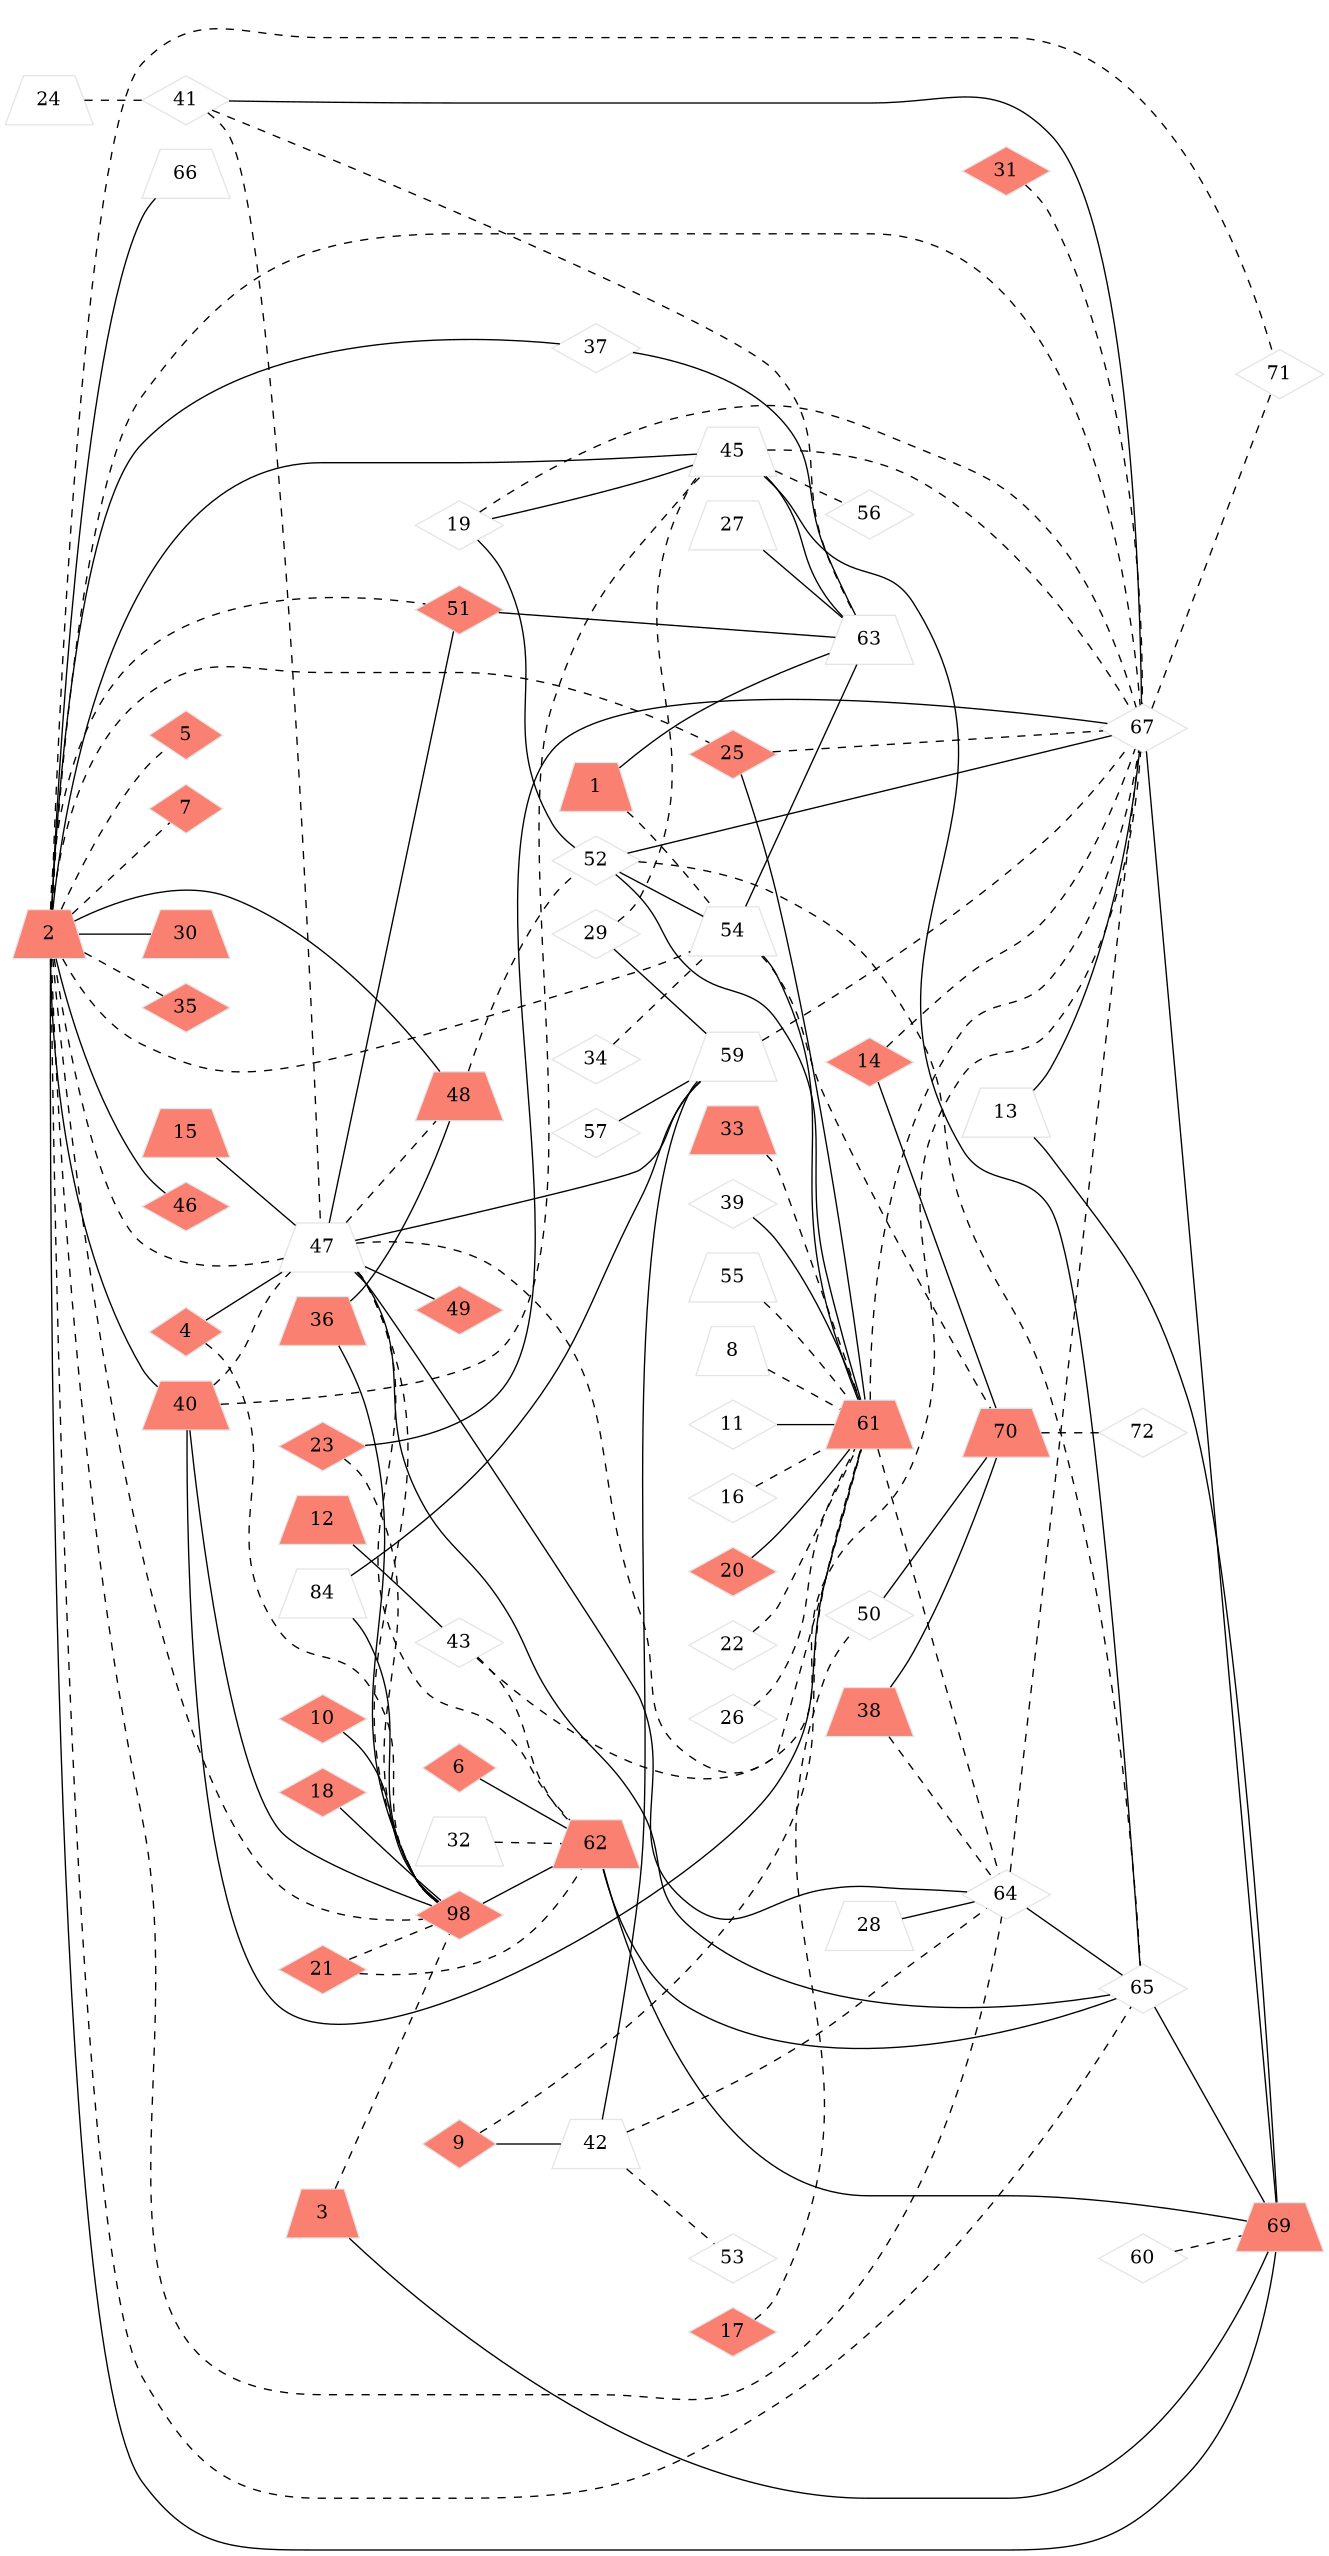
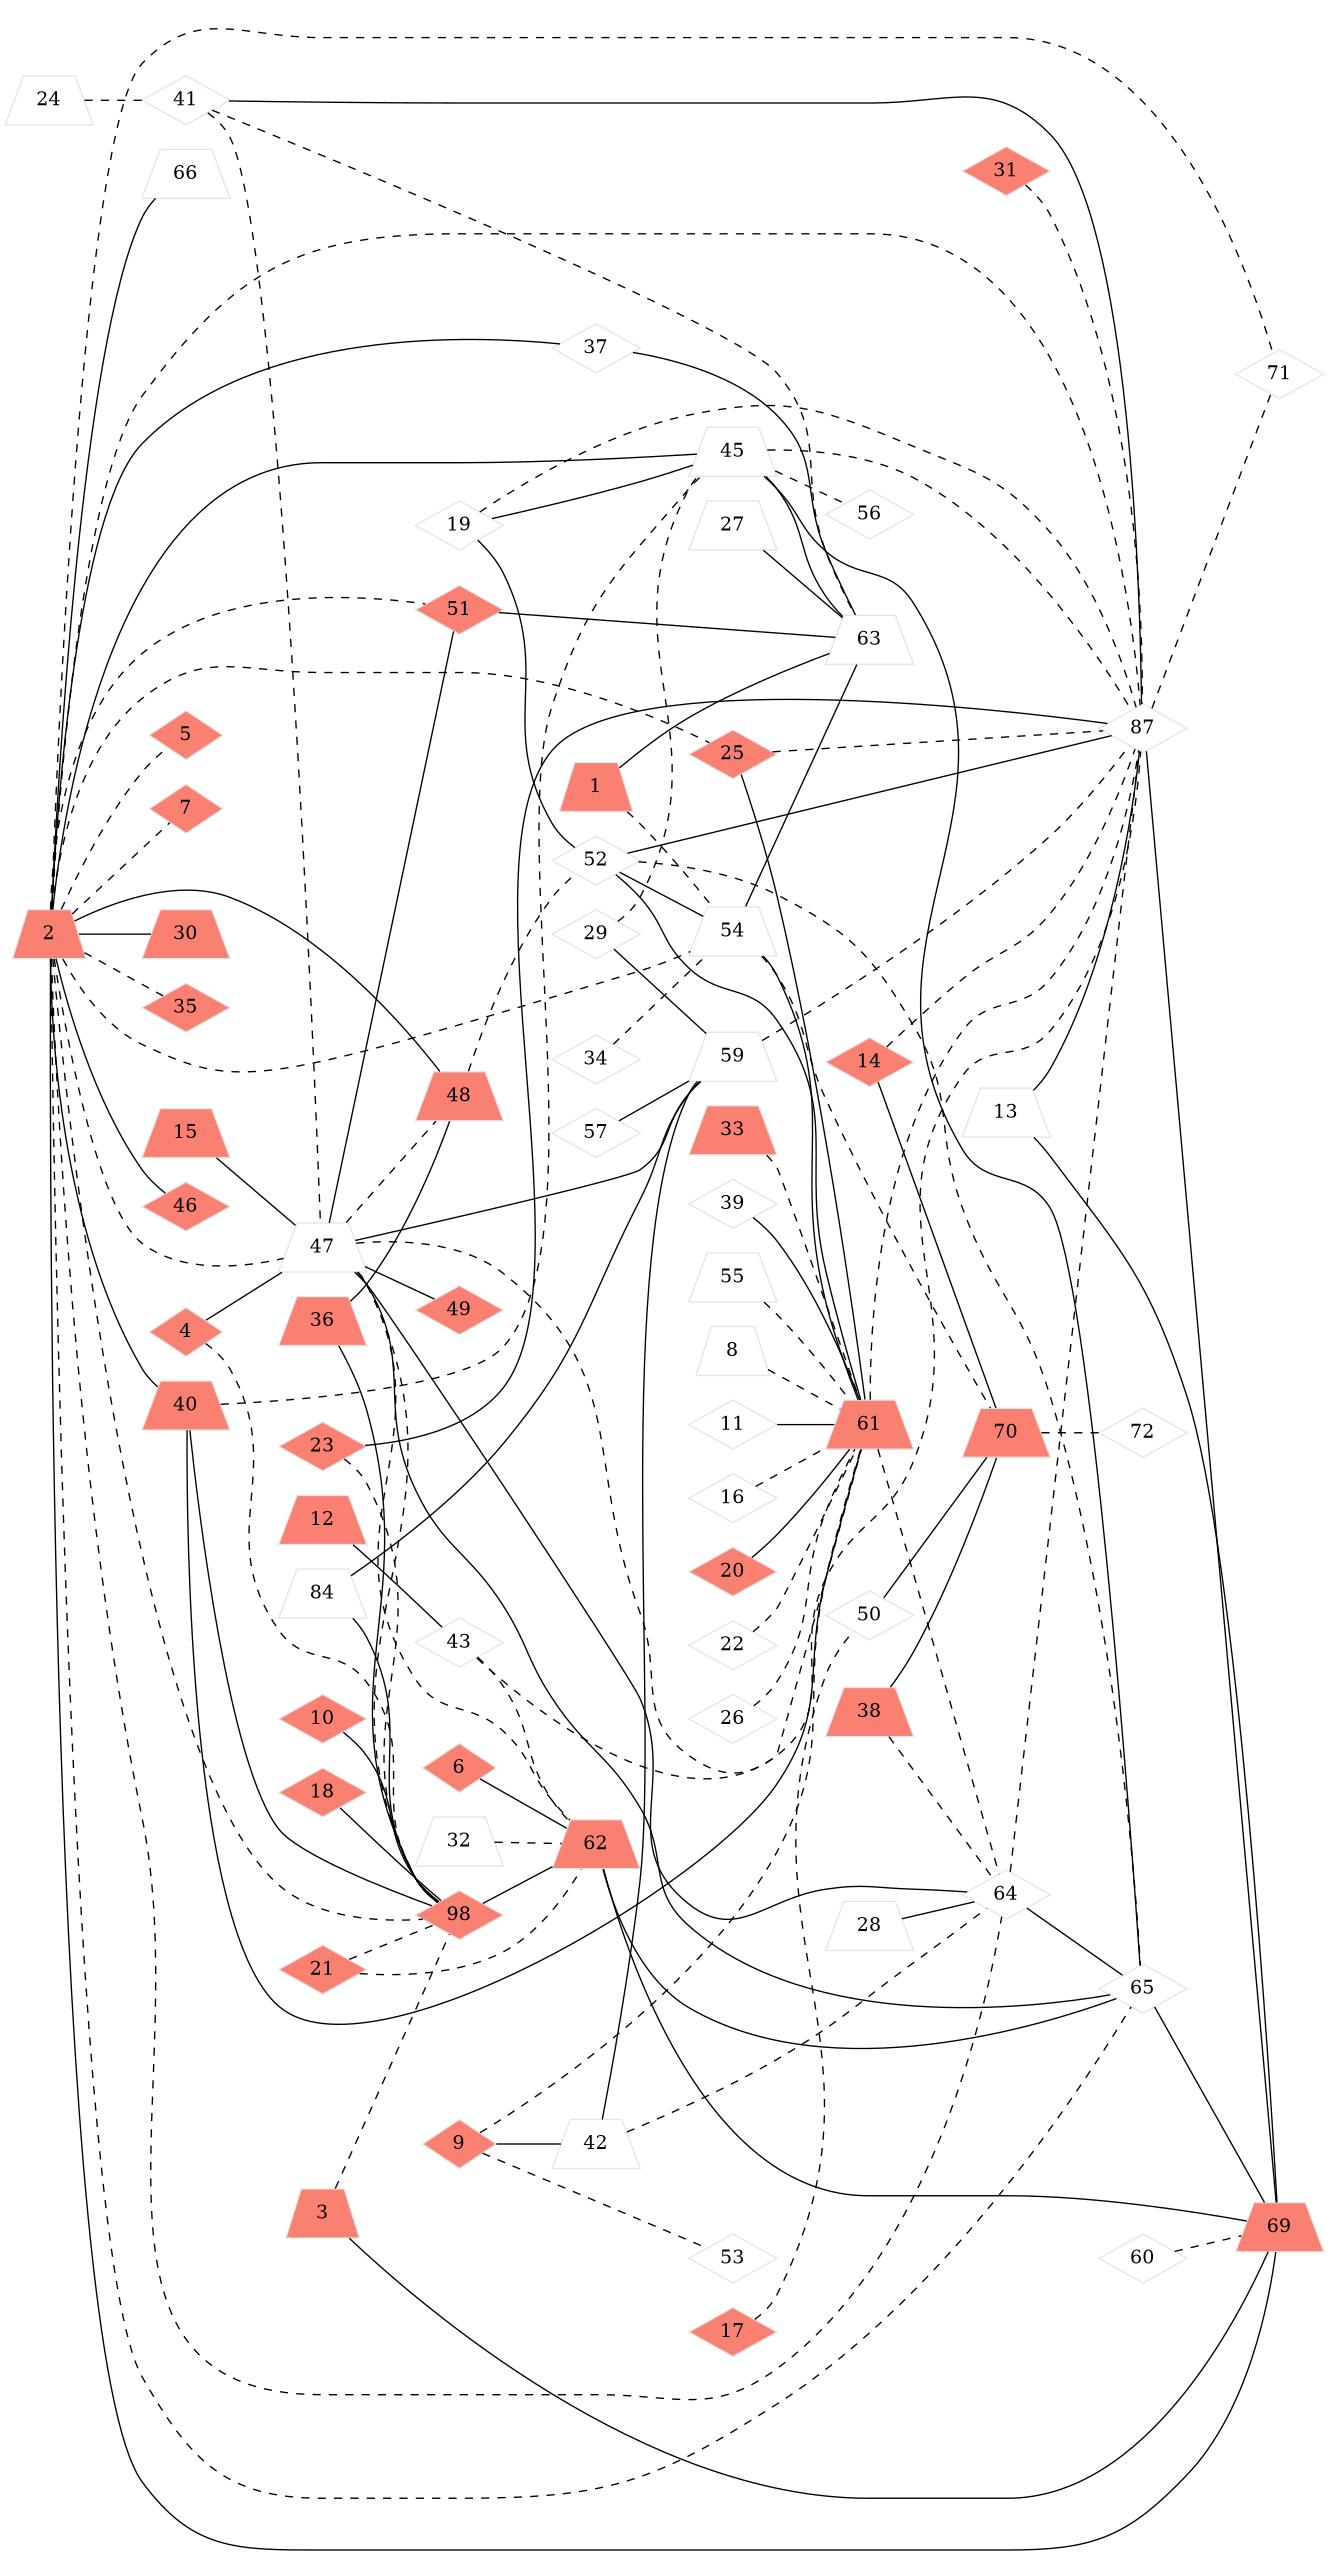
(1143, 728) -> (1143, 728)
(253, 1329) -> none
(670, 2206) -> (595, 2201)
